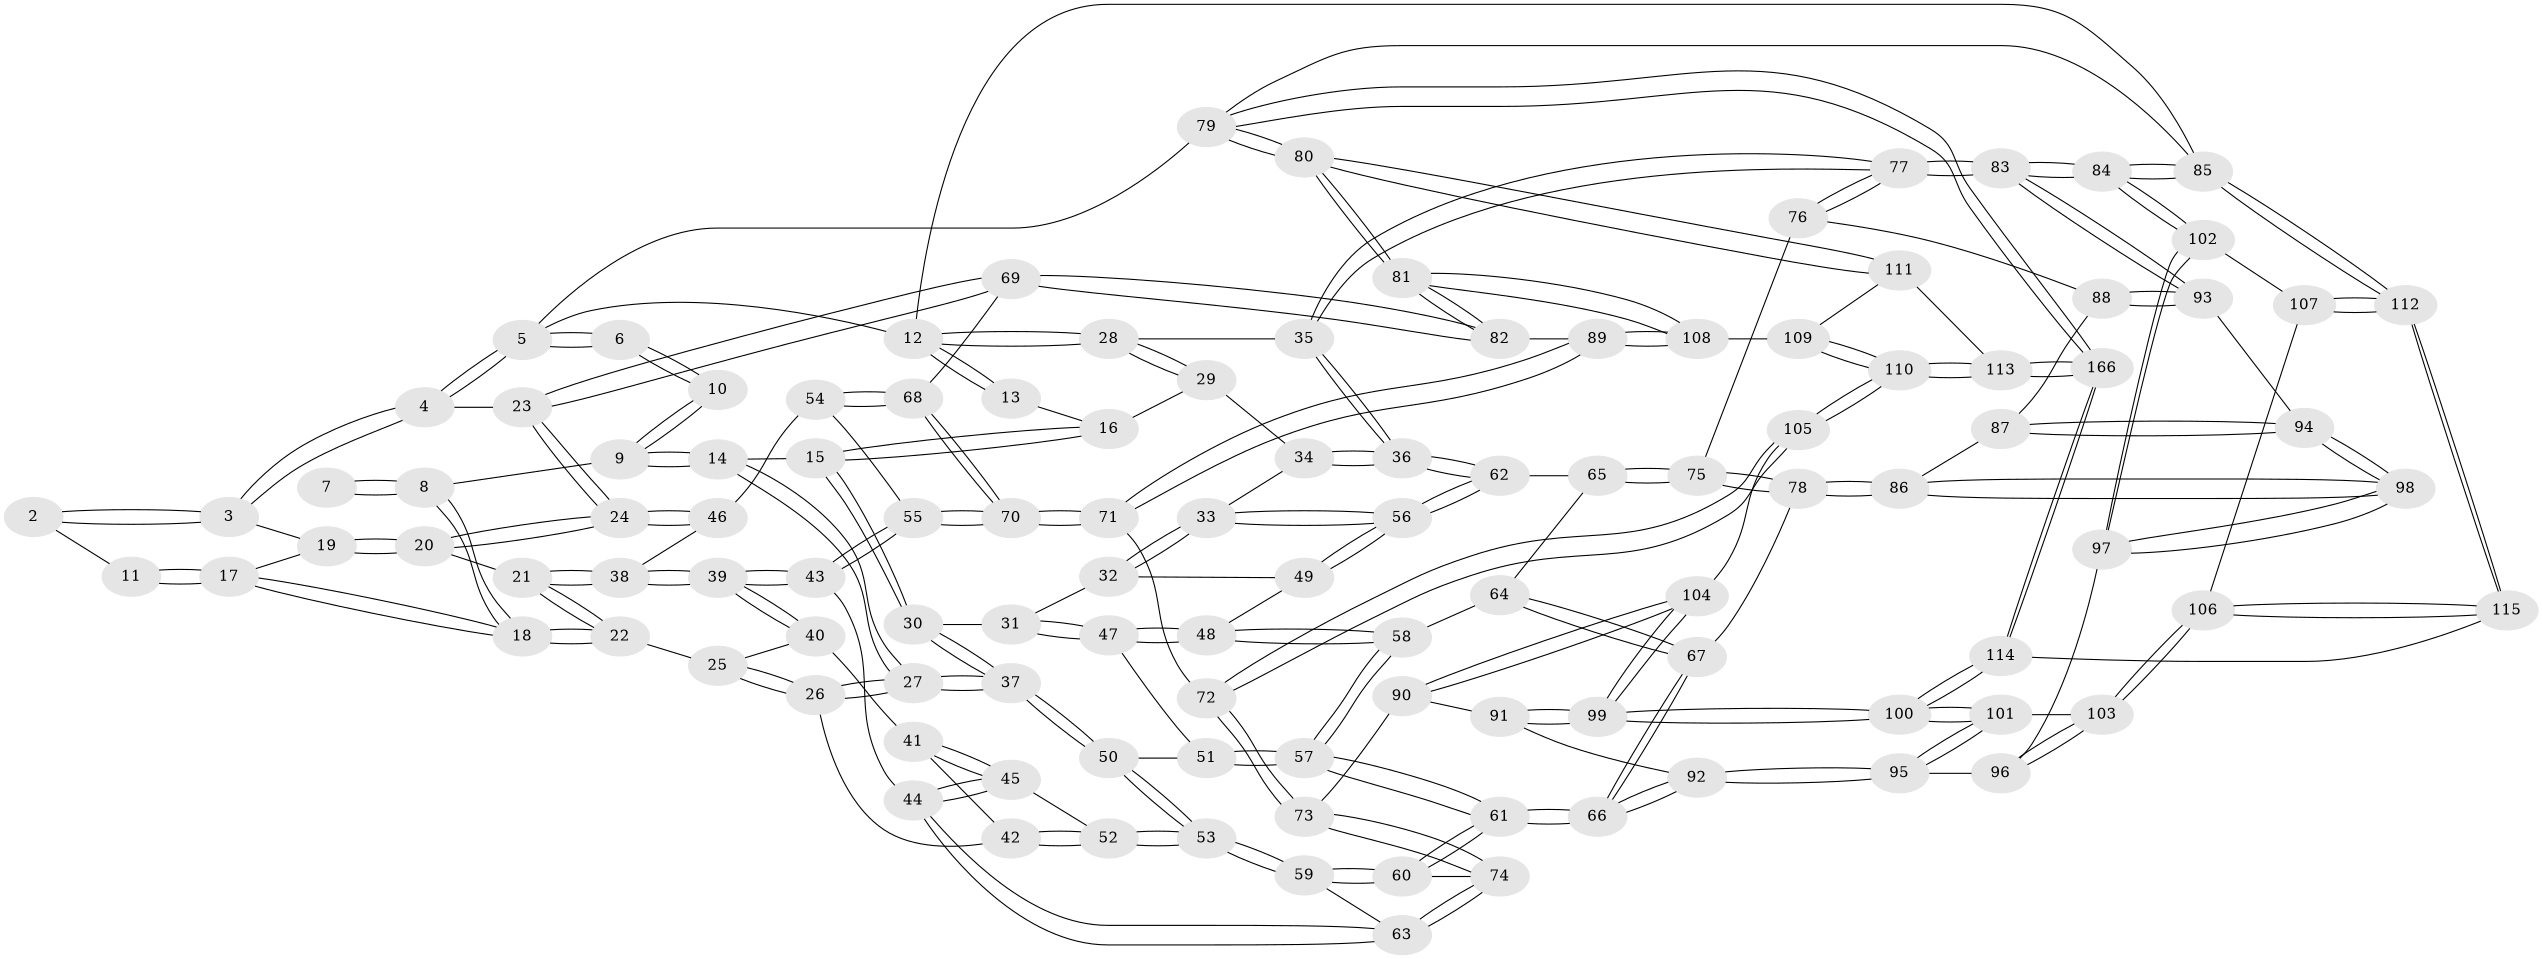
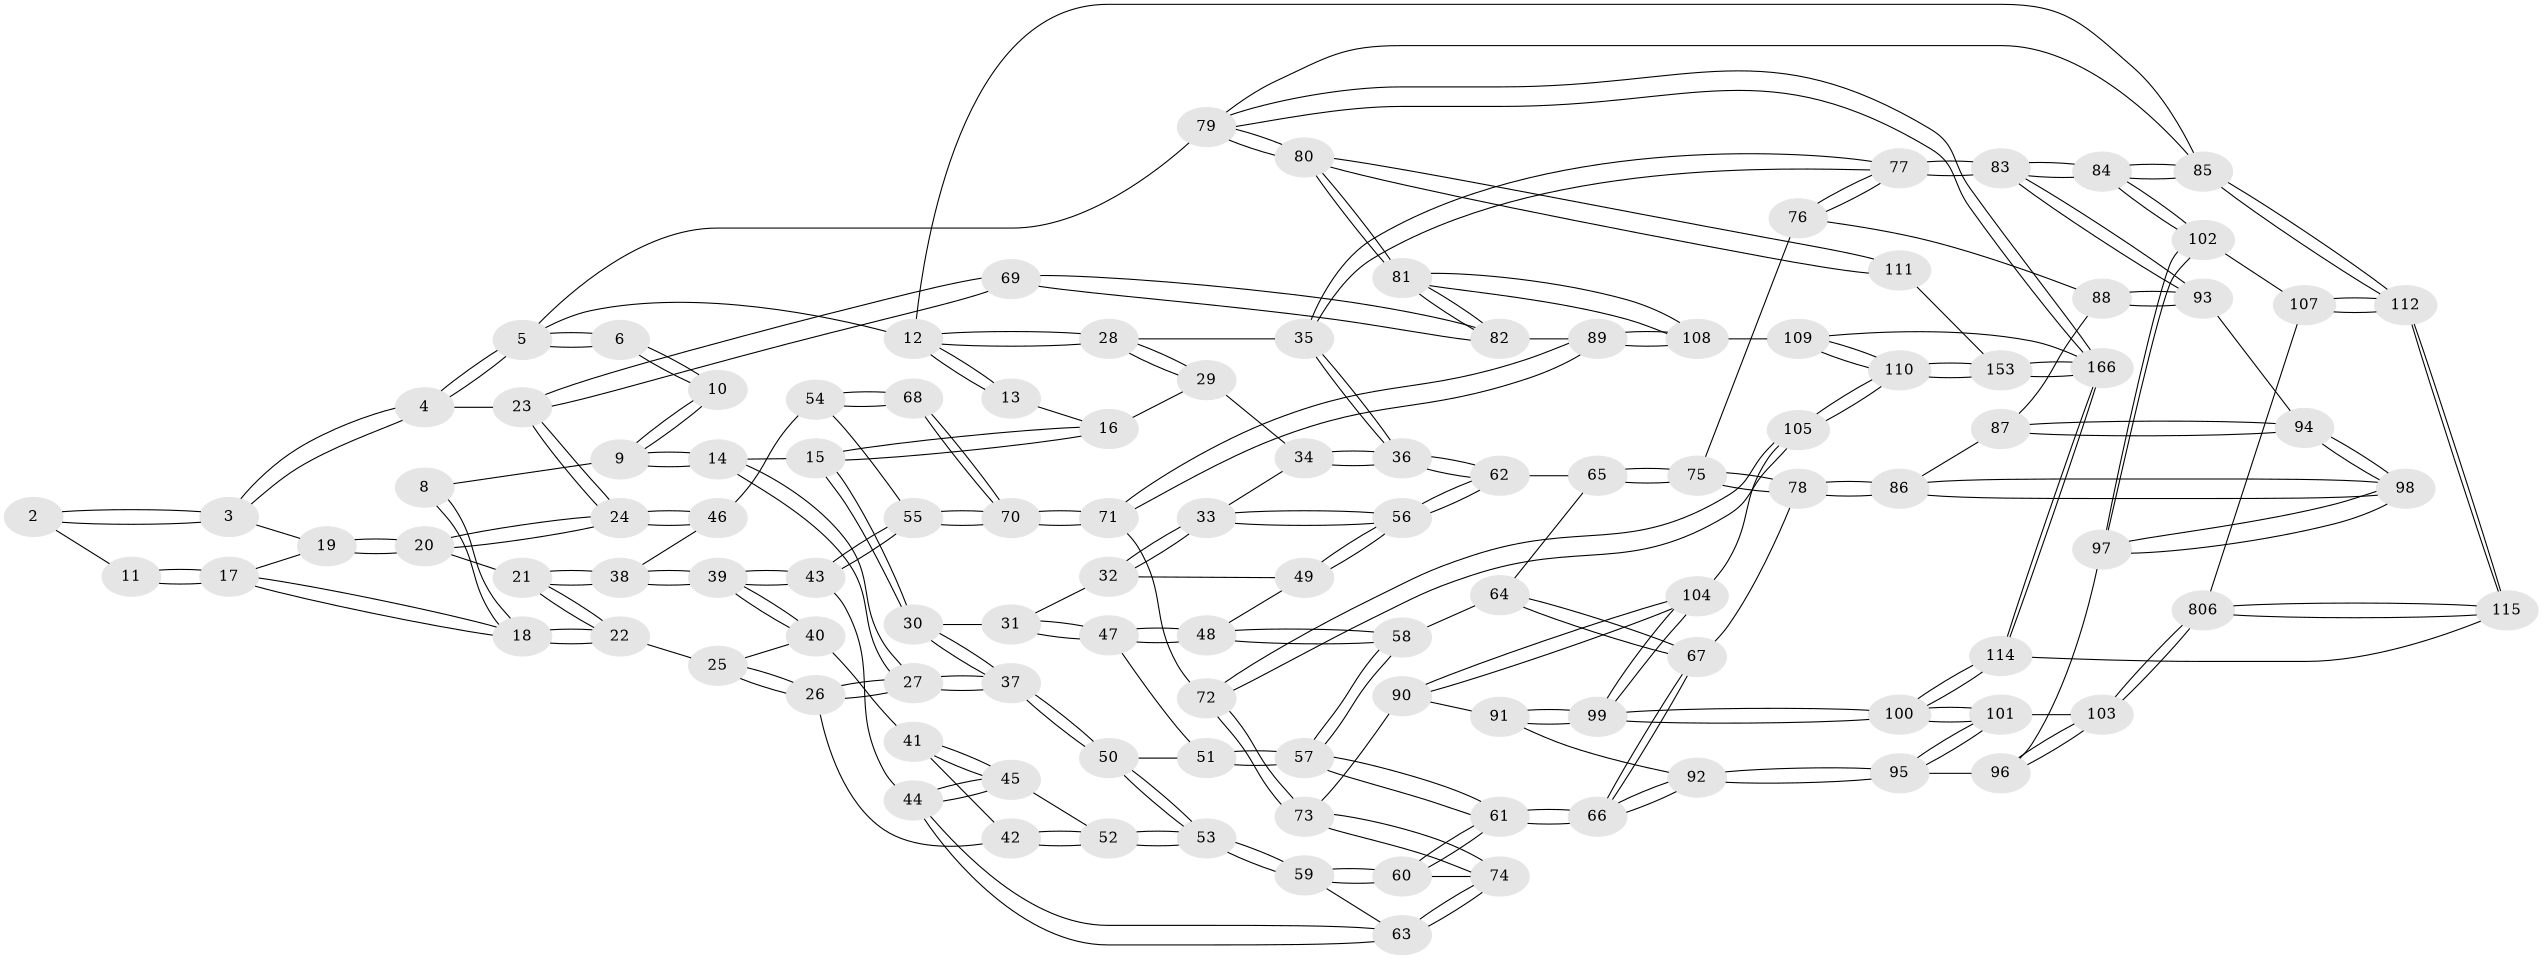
(1849, 305) -> (1948, 332)
(977, 325) -> none
(2001, 370) -> (2001, 370)
(327, 488) -> none
(2203, 610) -> (2203, 610)
